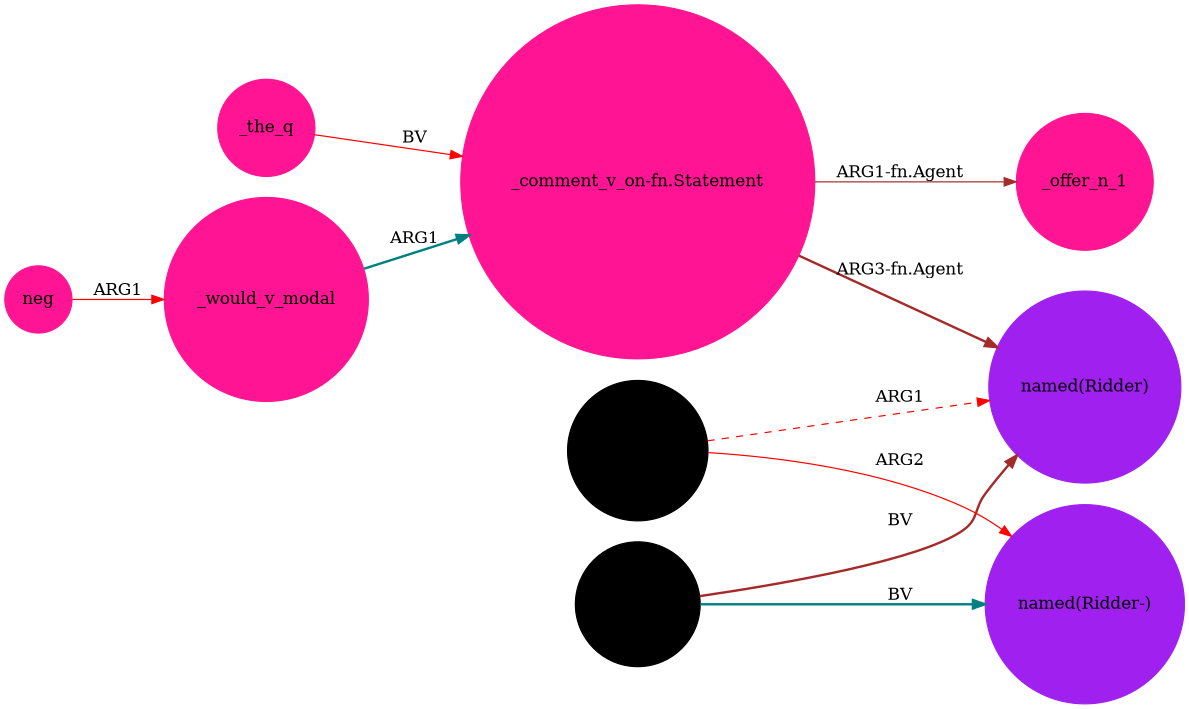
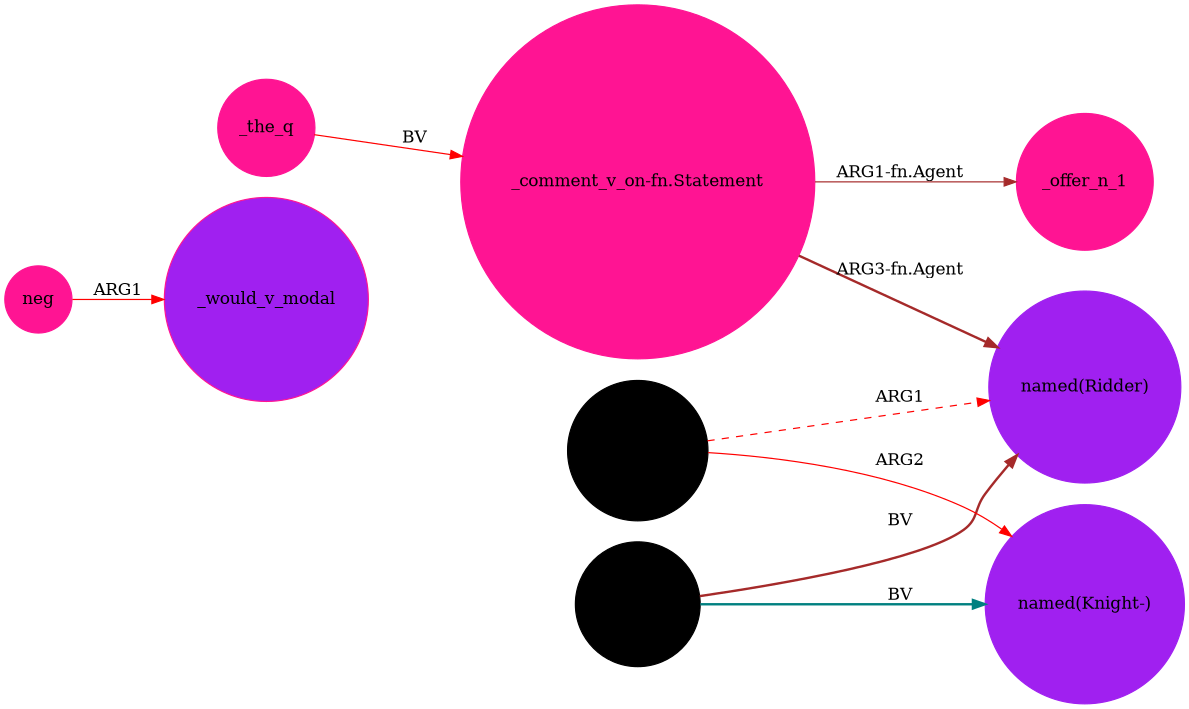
(411, 254) -> none
(266, 299) -> (266, 299)
(1085, 604) -> (1085, 604)
